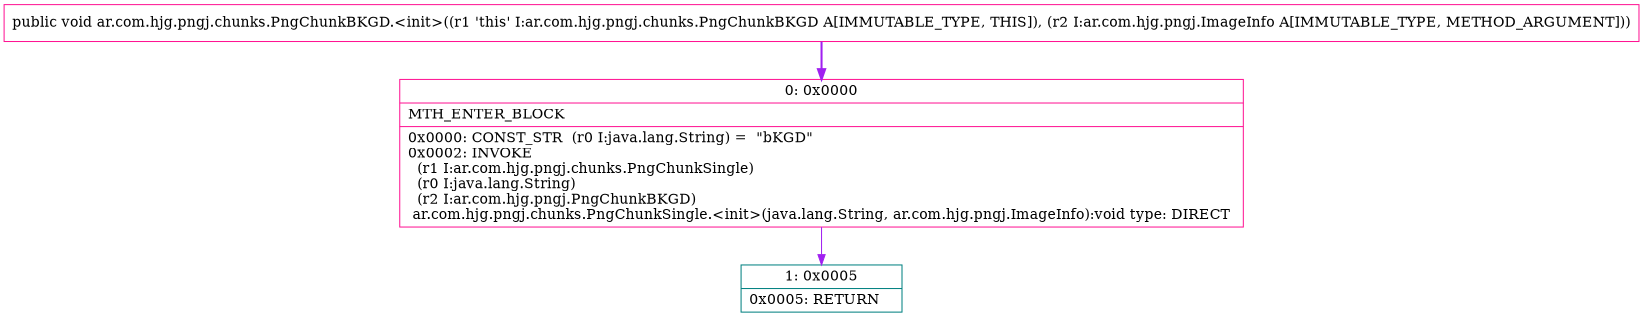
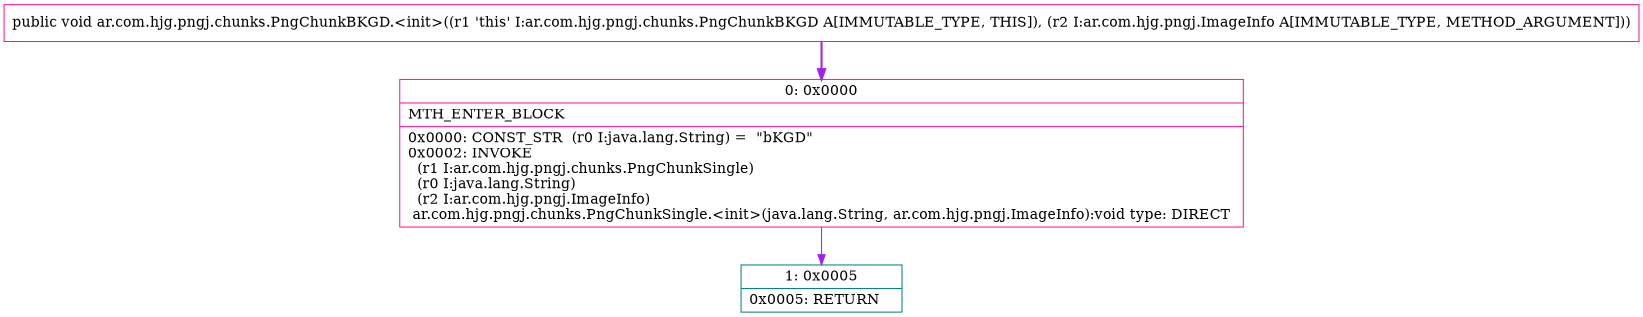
(552, 199) -> (529, 199)
